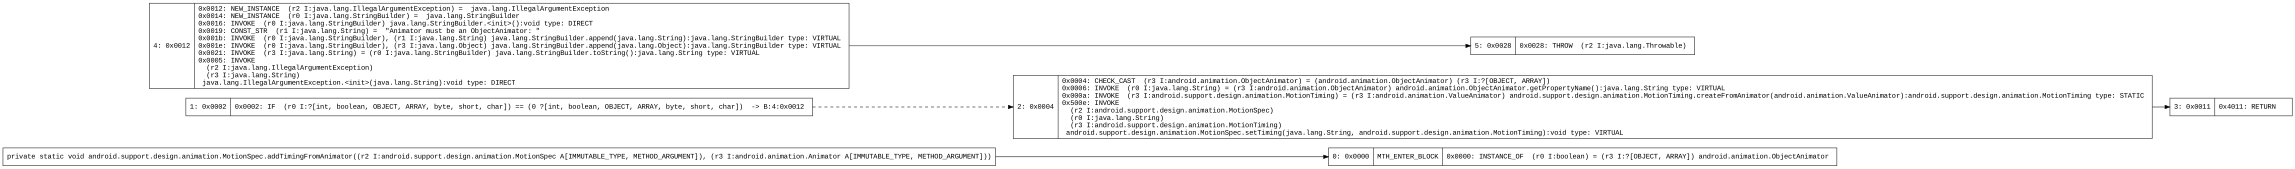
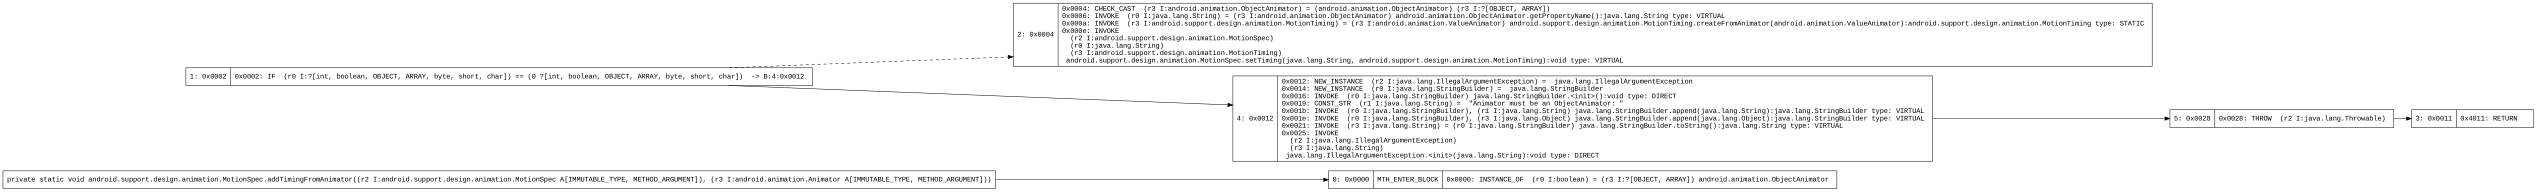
(231, 60) -> (1314, 133)
none -> (978, 95)
(1095, 103) -> (1095, 31)
(2159, 107) -> (2400, 119)
